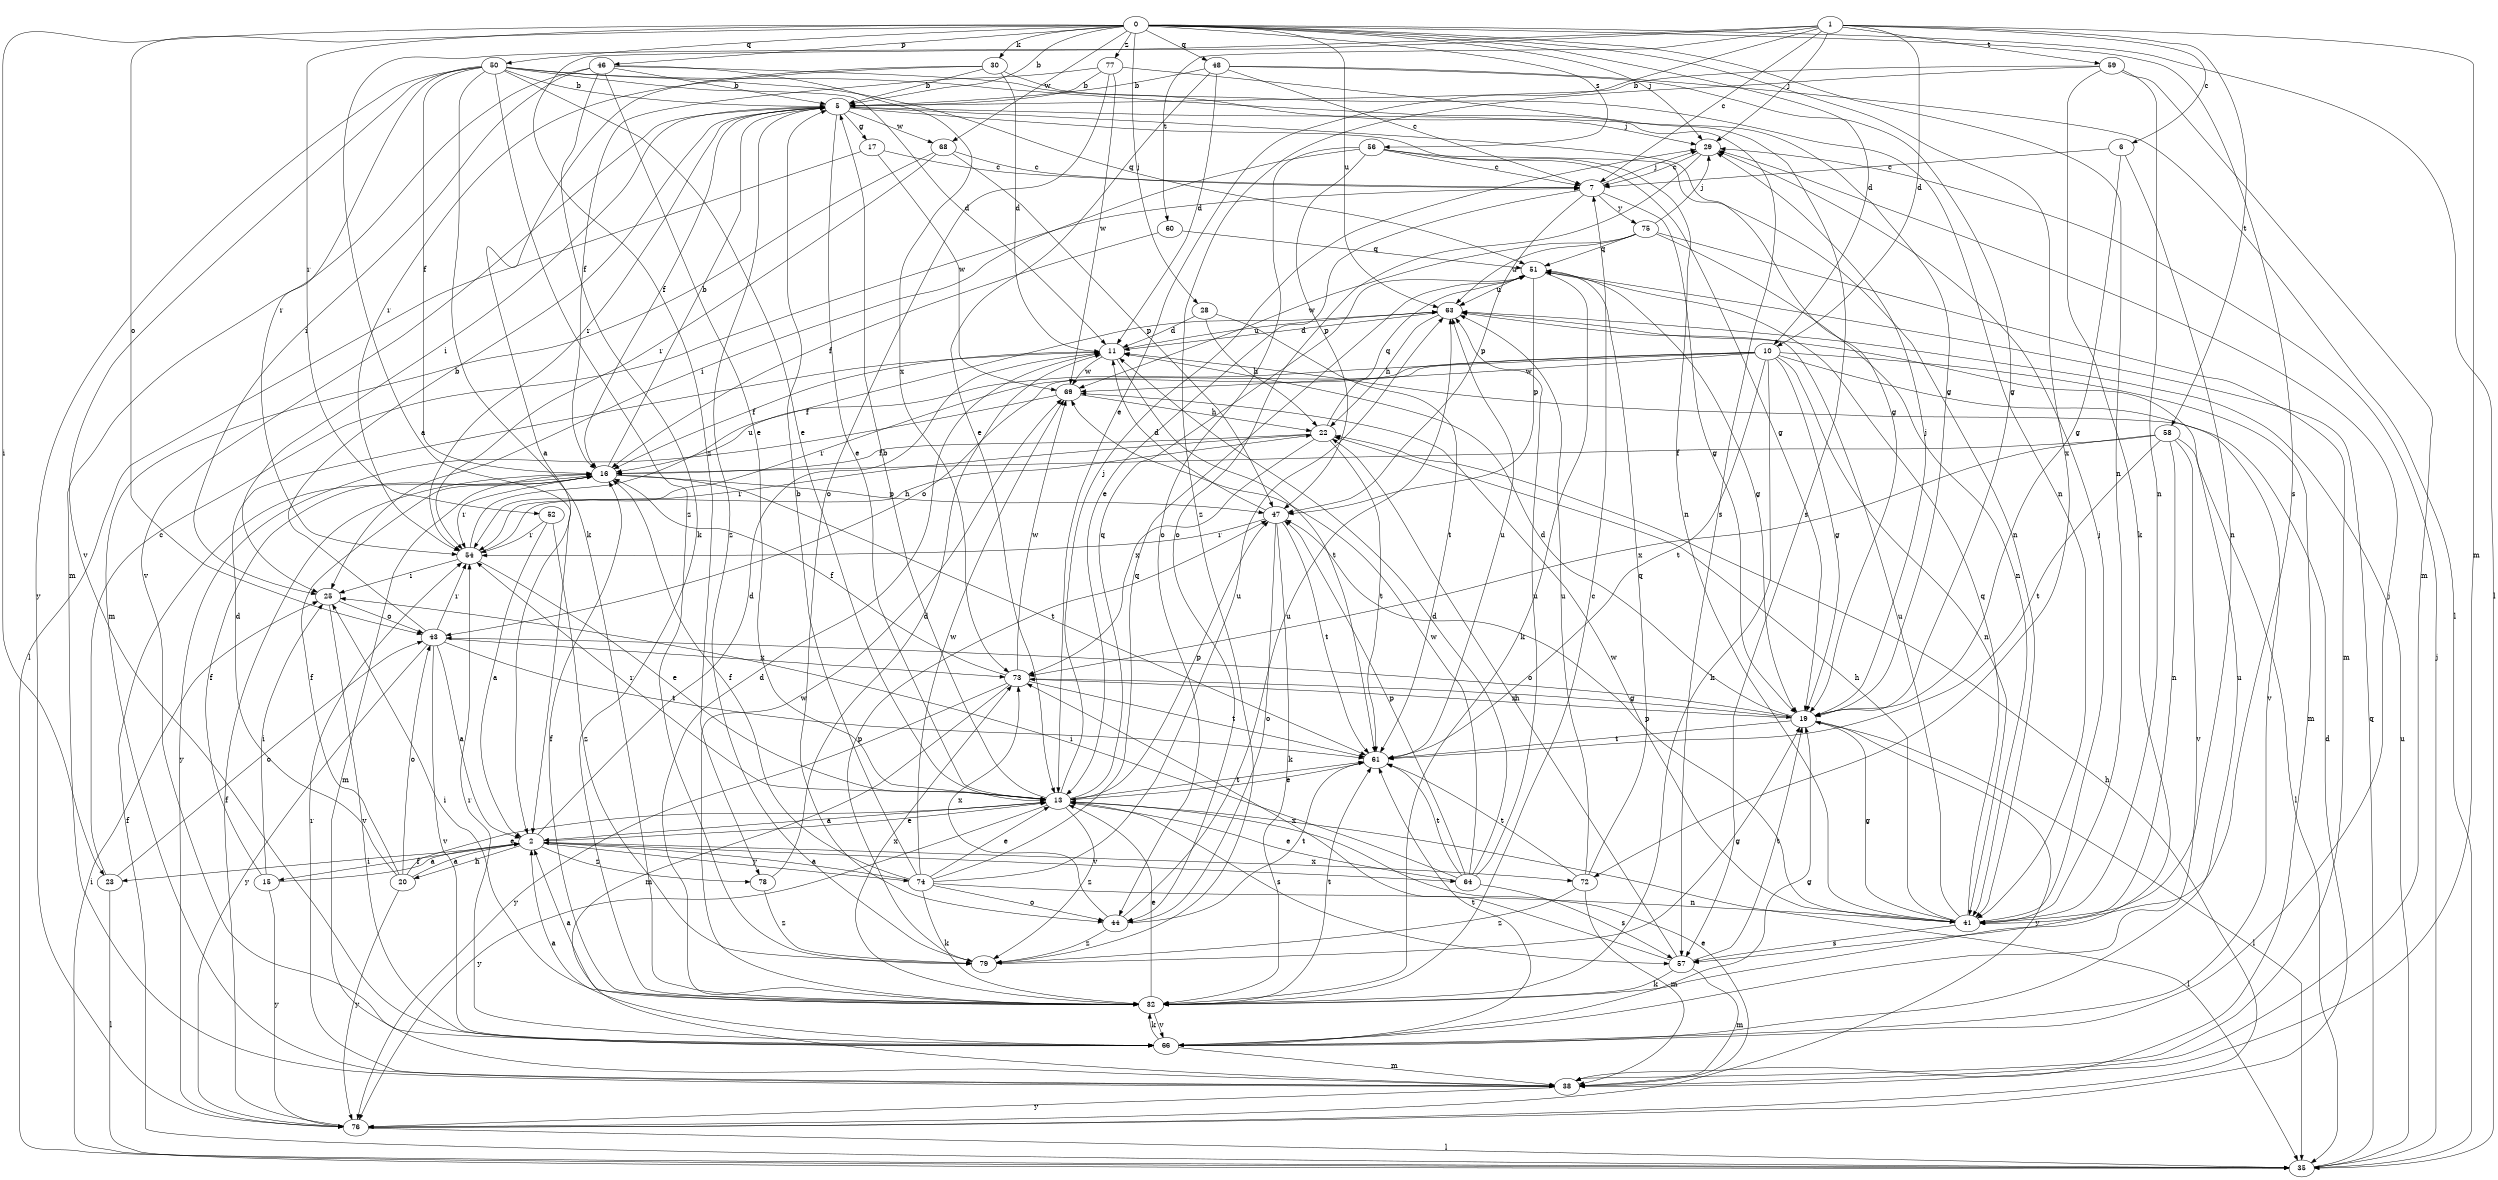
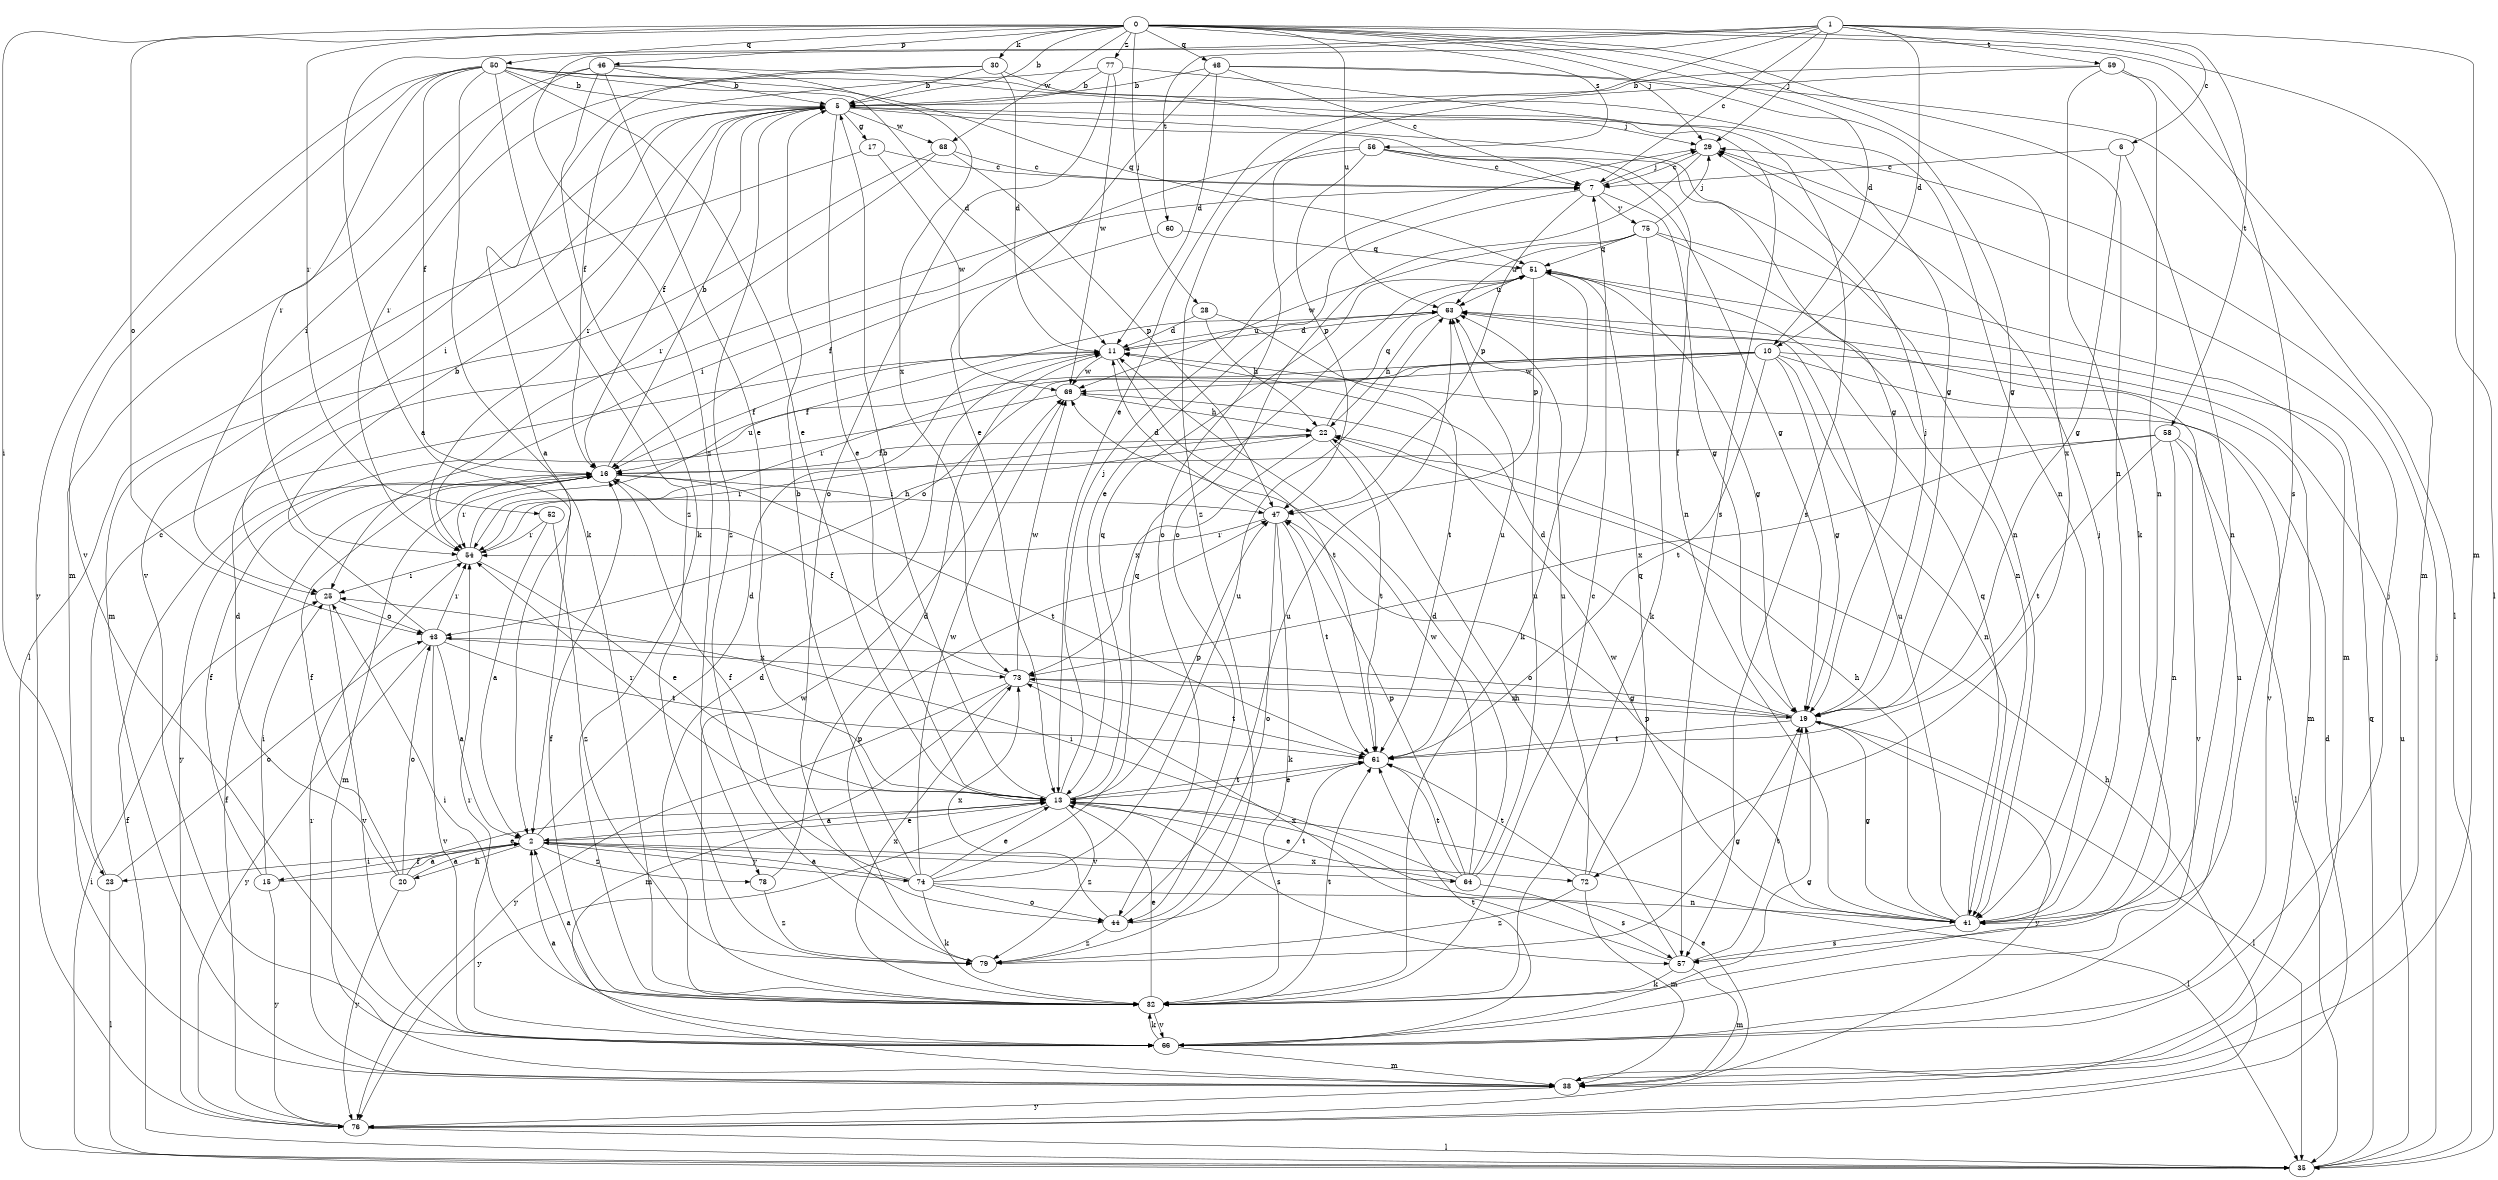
(892, 495) -> (892, 495)
(1654, 871) -> (1583, 784)
